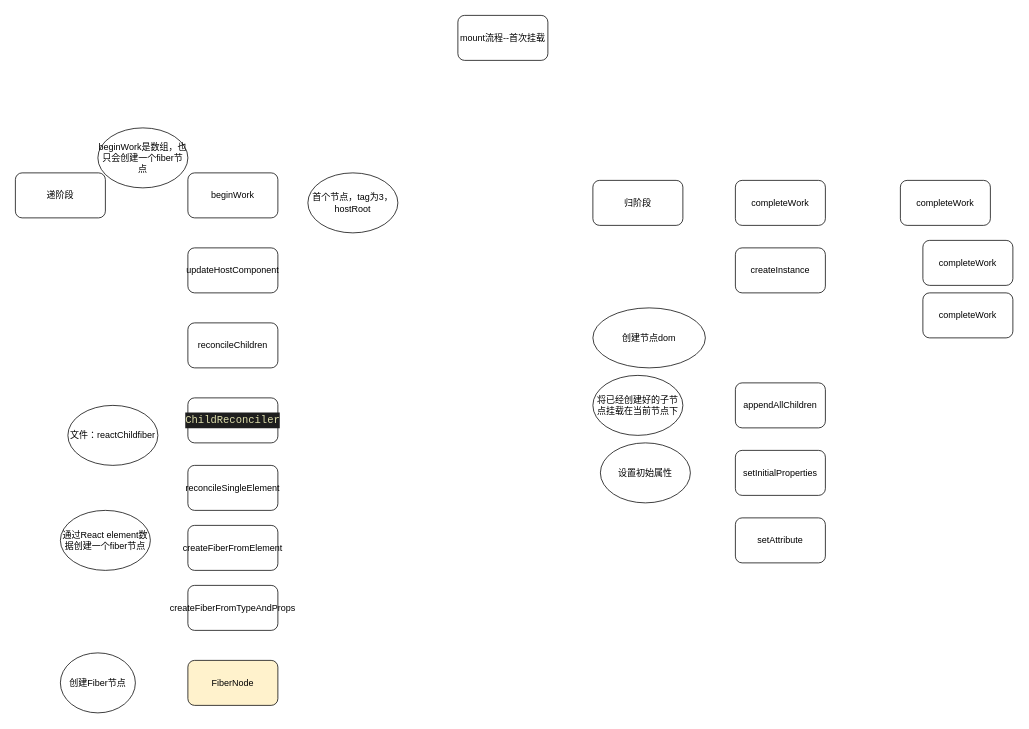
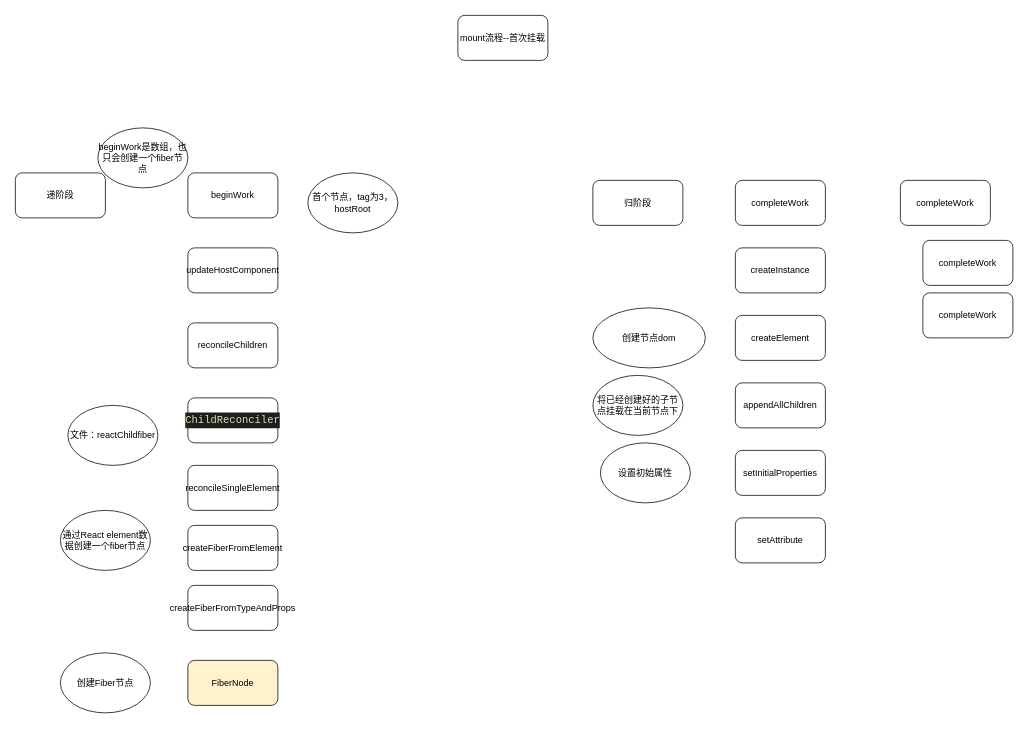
none -> (780, 338)
(98, 683) -> (105, 683)
